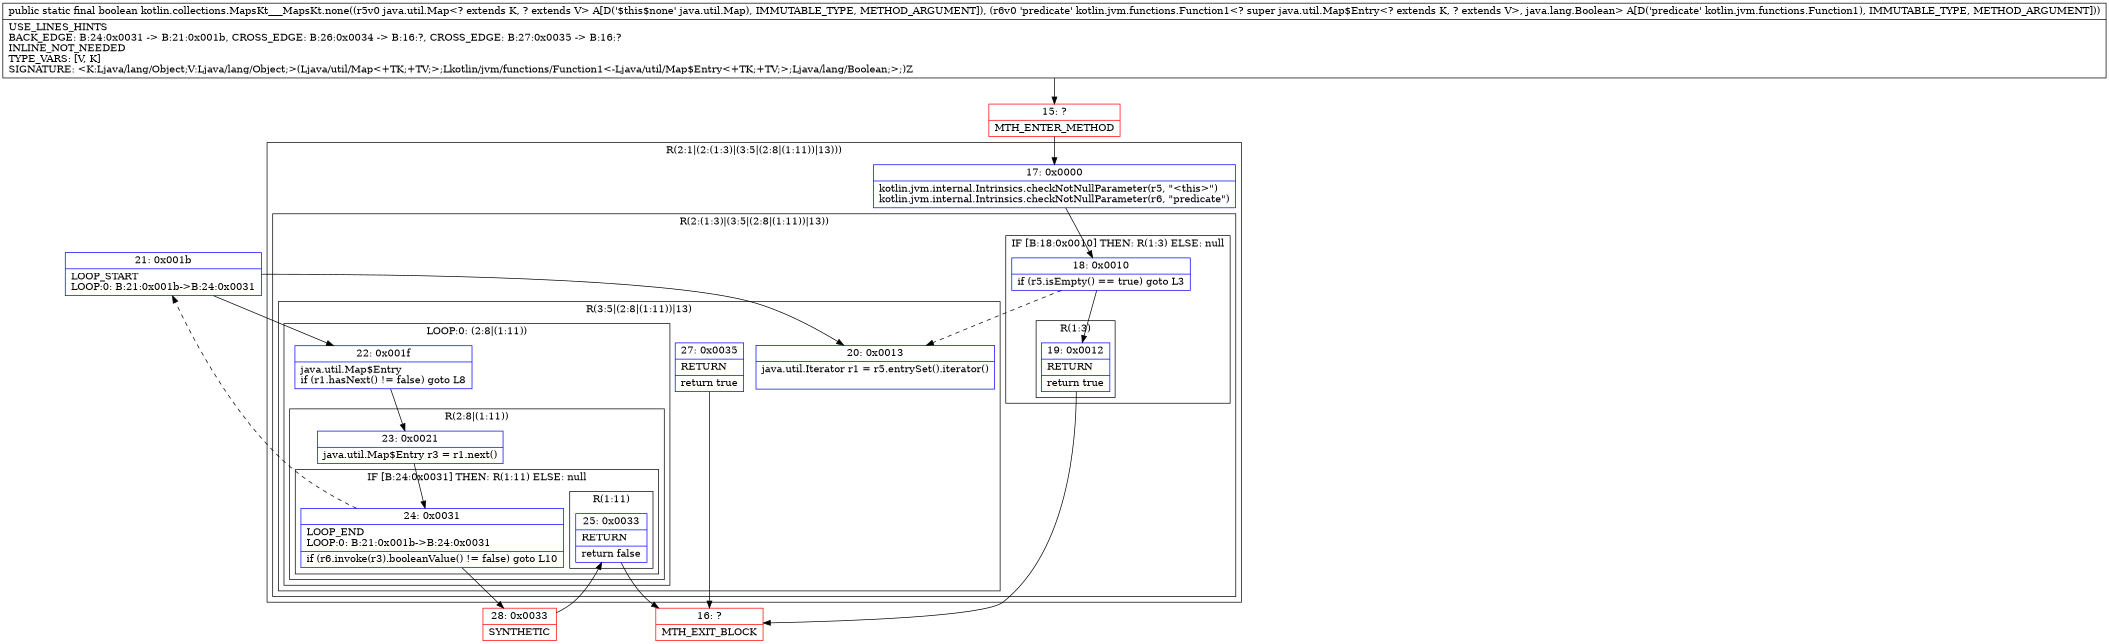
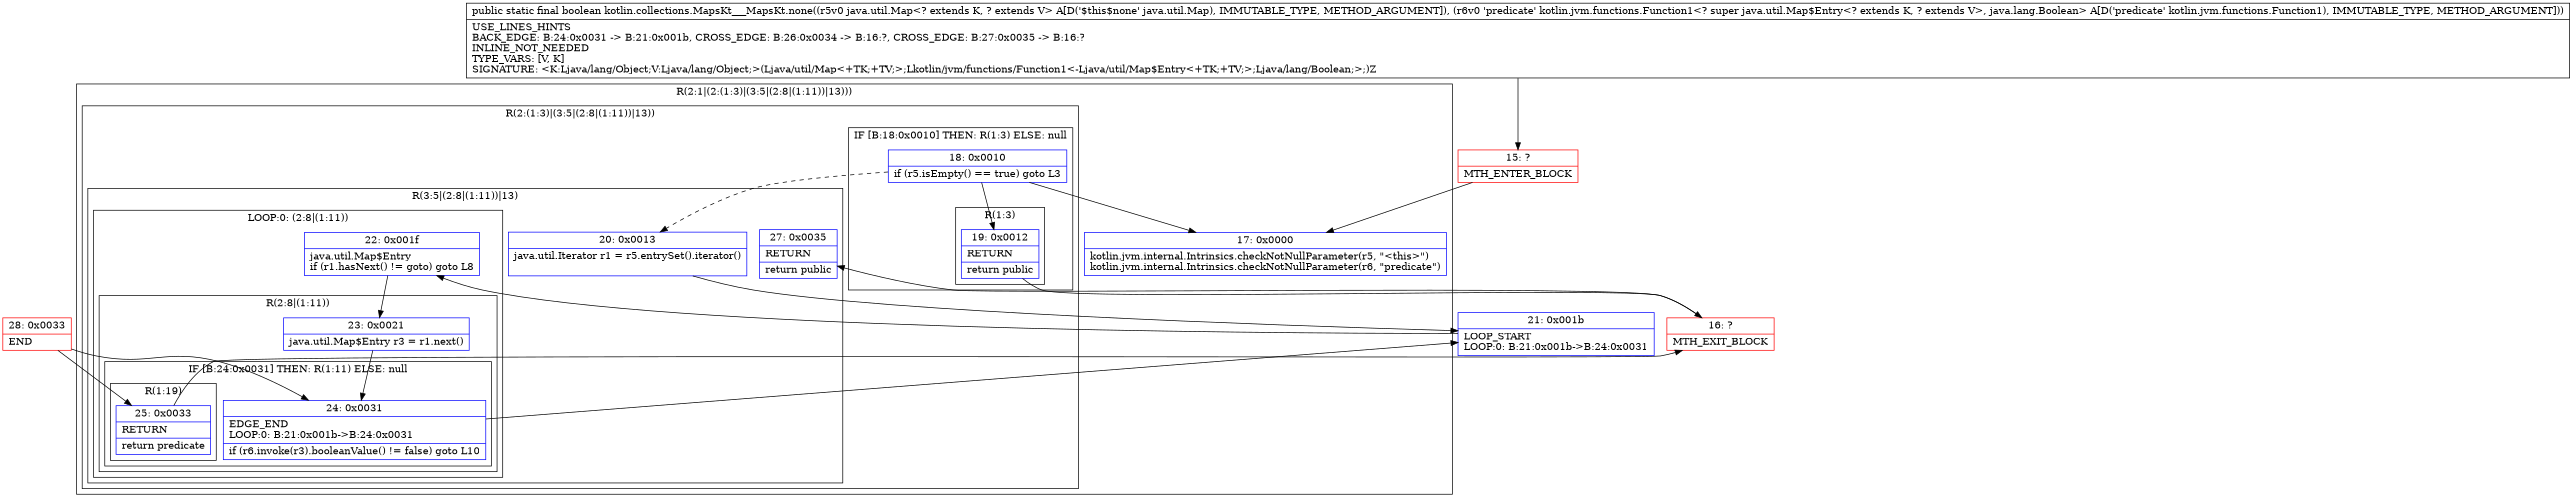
(1054, 128) -> (1518, 174)
(1077, 230) -> (1109, 206)
(555, 280) -> (1071, 316)
(383, 380) -> (392, 267)
(709, 383) -> (798, 270)
(1076, 383) -> (1000, 270)
(248, 422) -> (968, 381)
(709, 496) -> (1275, 290)
(611, 500) -> (163, 392)
(335, 532) -> (259, 424)
(611, 554) -> (163, 446)
(480, 585) -> (190, 357)
(520, 632) -> (20, 342)
